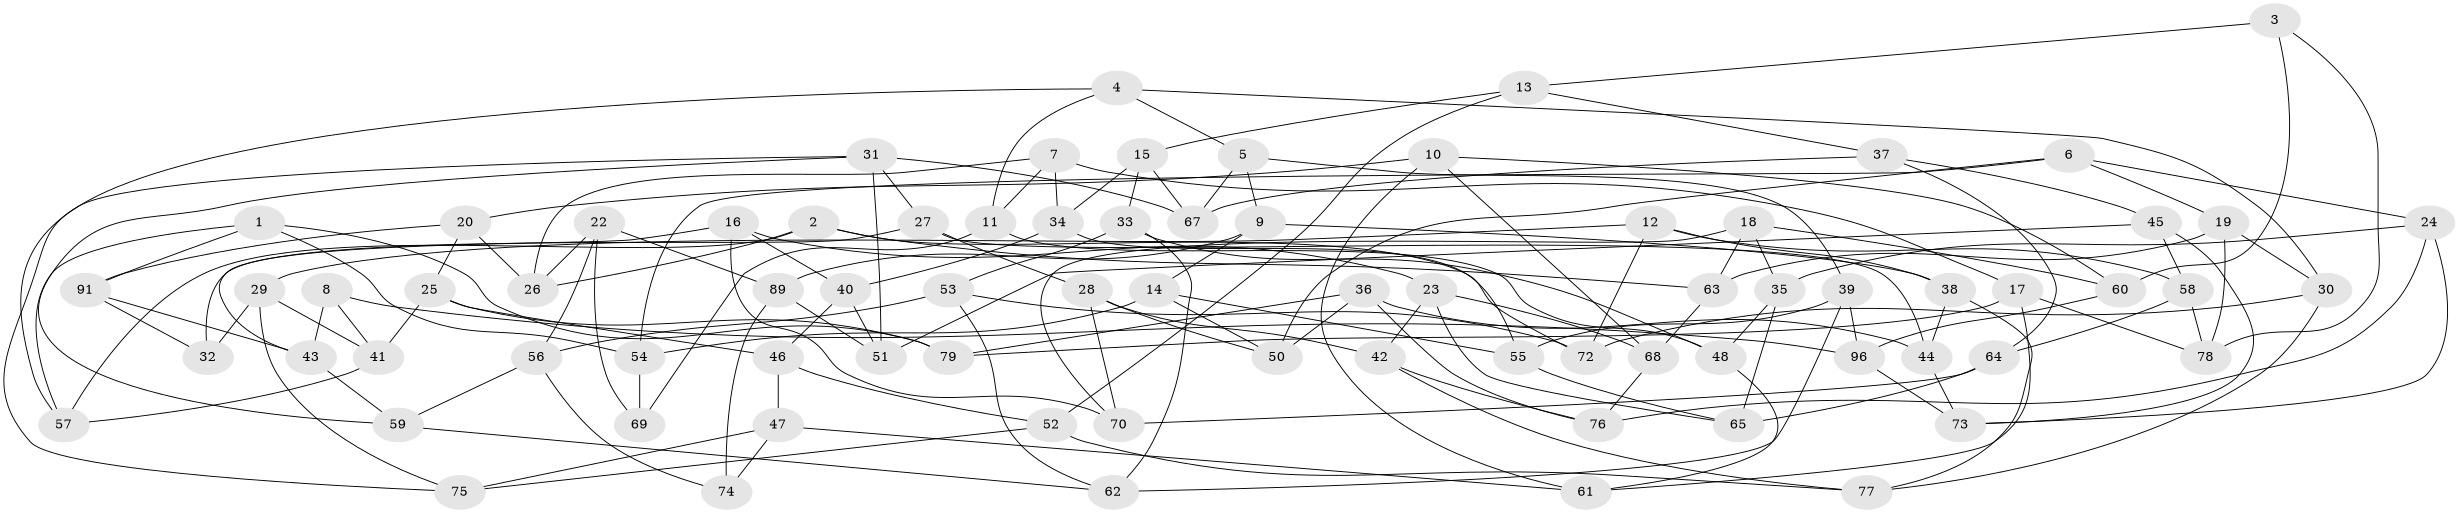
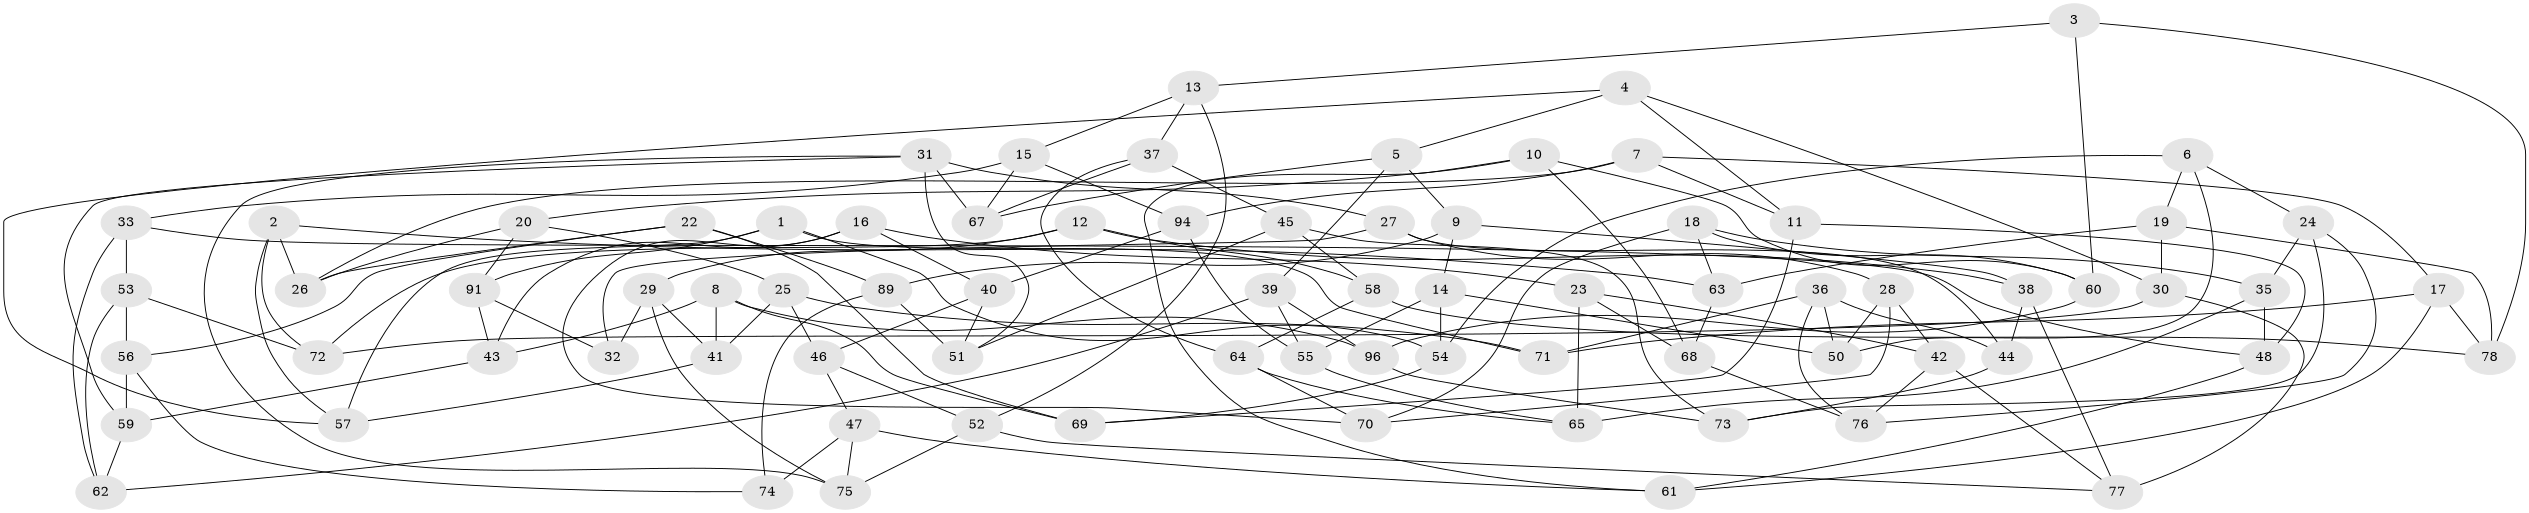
(1058, 223) -> (1183, 223)
(949, 358) -> (1544, 358)
none -> (890, 373)
